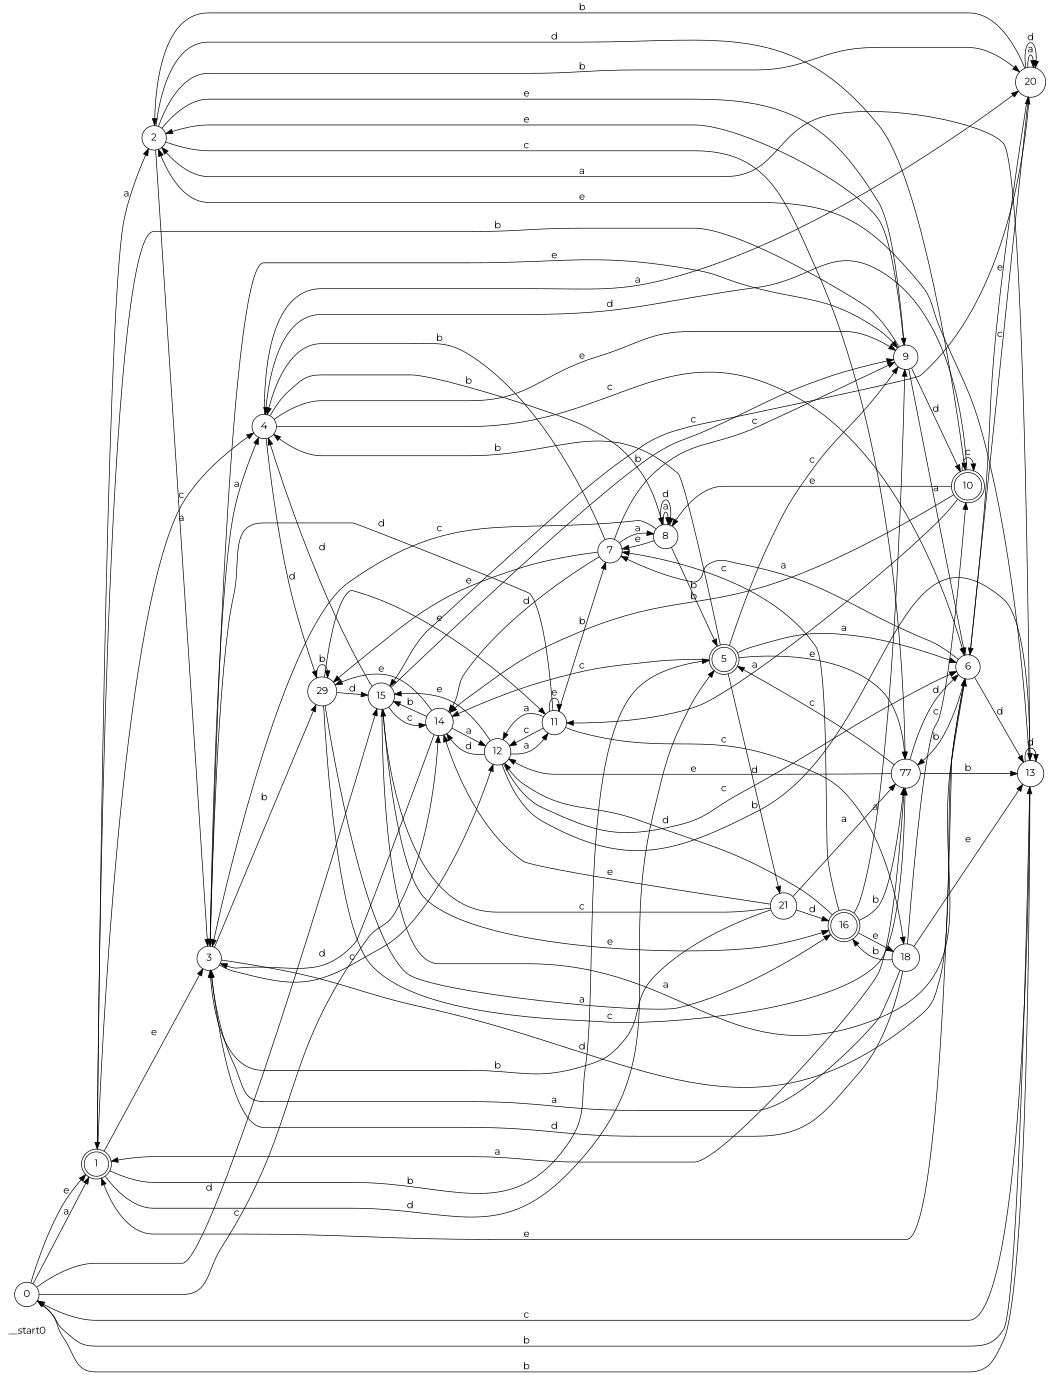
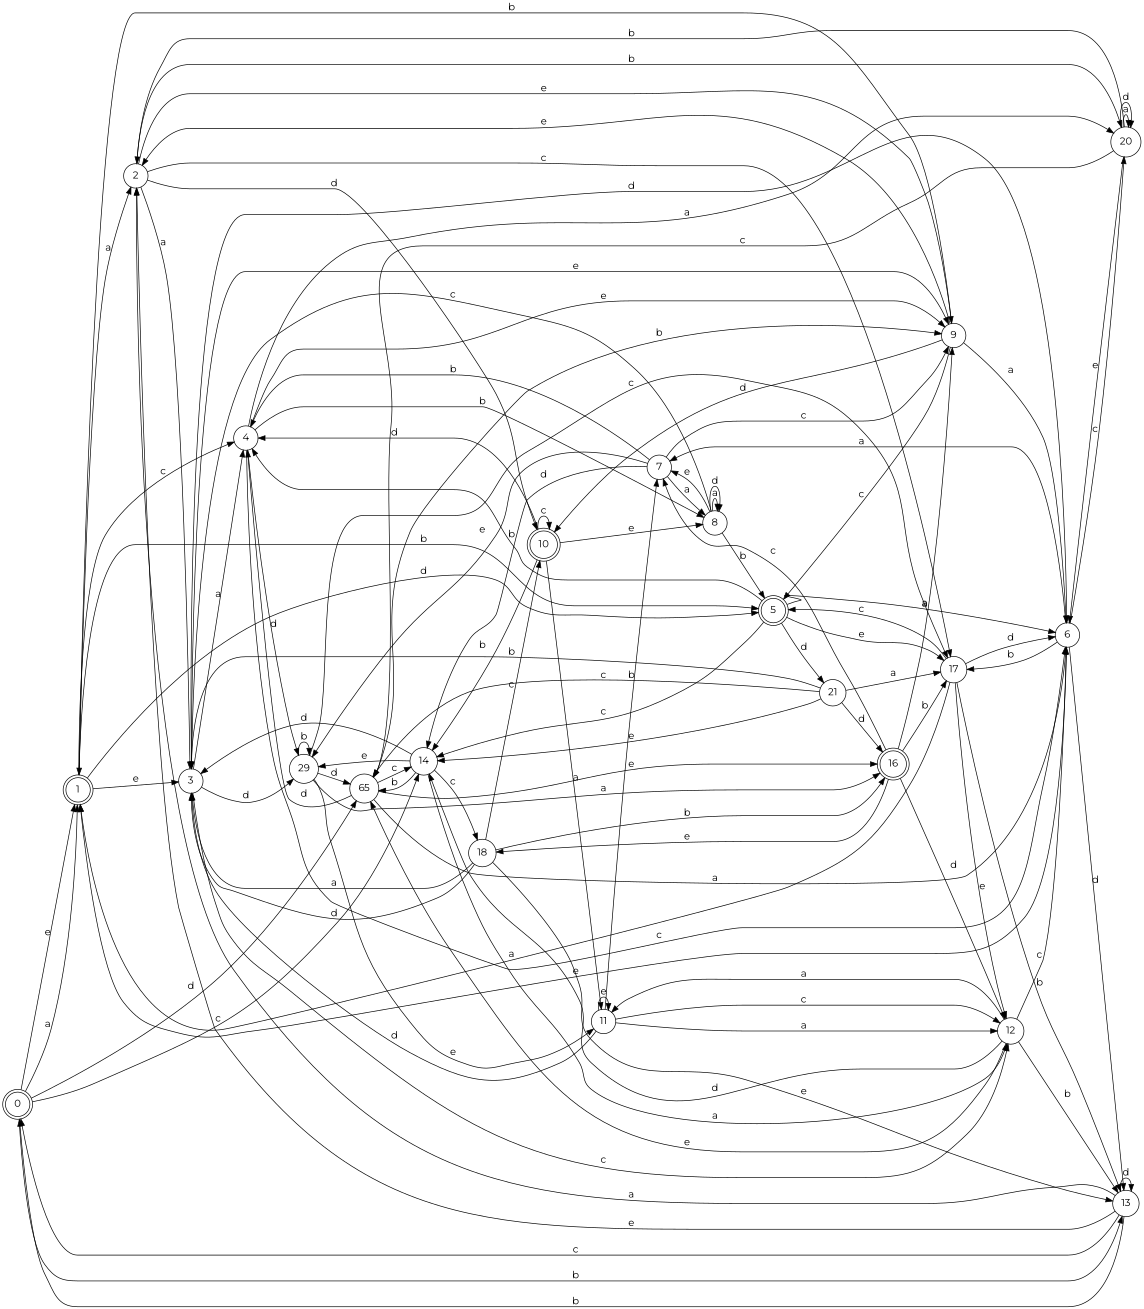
(793, 498) -> (881, 478)
(381, 696) -> (364, 789)
(787, 761) -> (455, 793)
(906, 774) -> (954, 670)
(264, 798) -> (246, 796)
(27, 1294) -> (18, 1104)
(27, 1331) -> none
